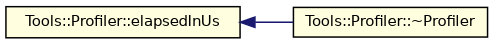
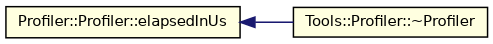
(123, 22) -> (123, 22)
